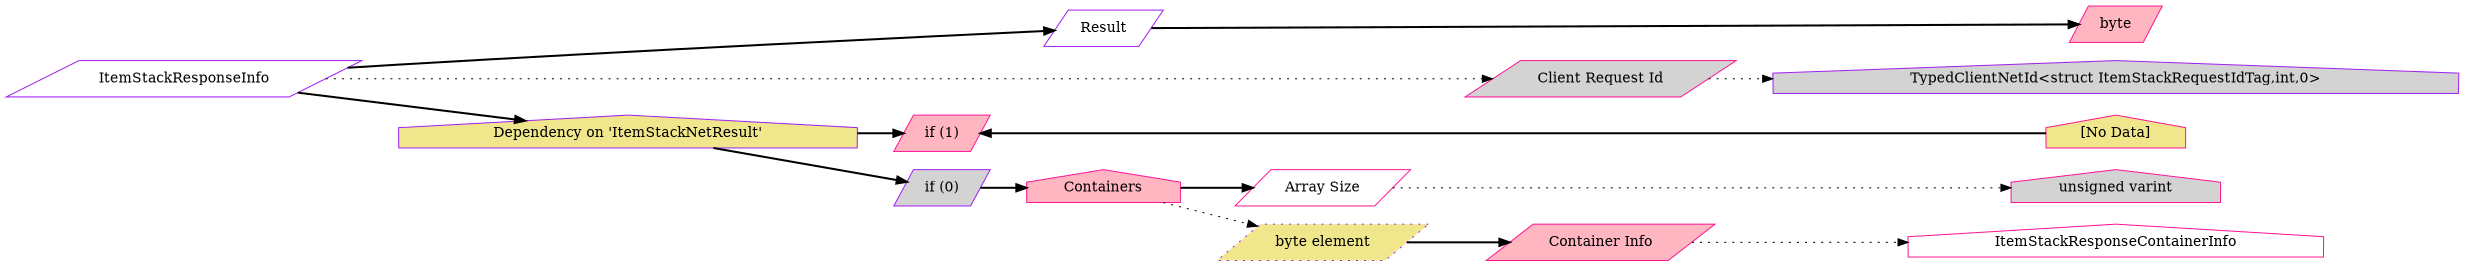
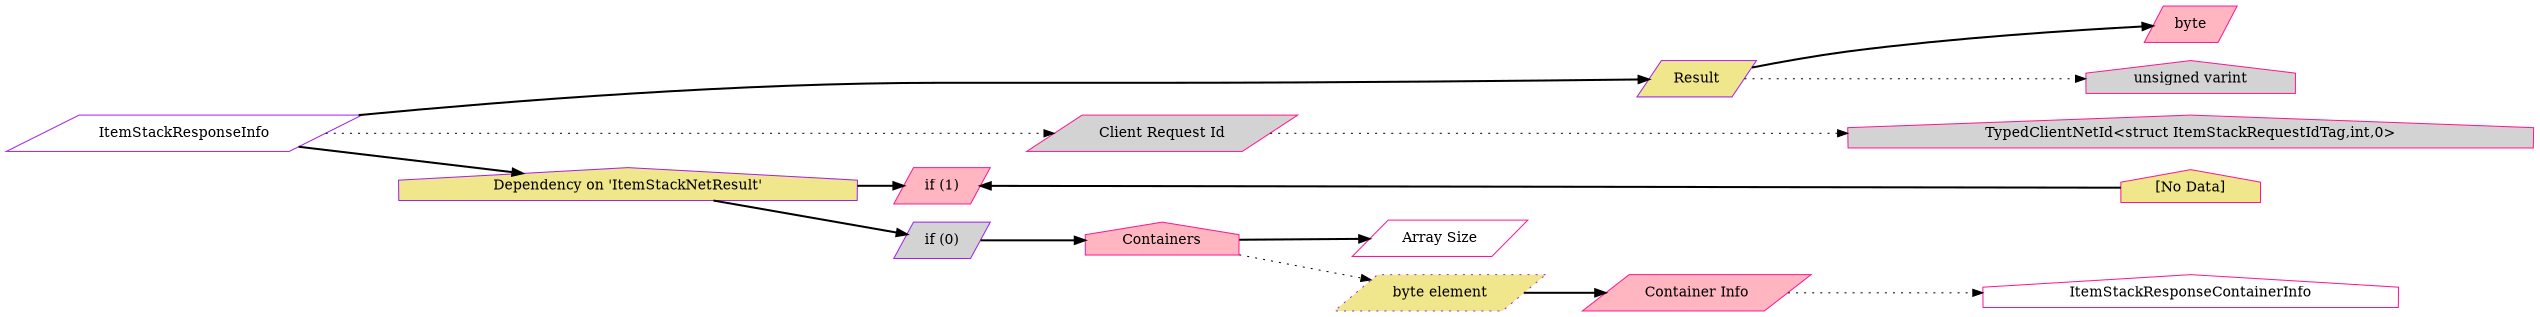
(1104, 28) -> (1697, 79)
(2116, 79) -> (2191, 133)
(1697, 188) -> (1910, 79)
